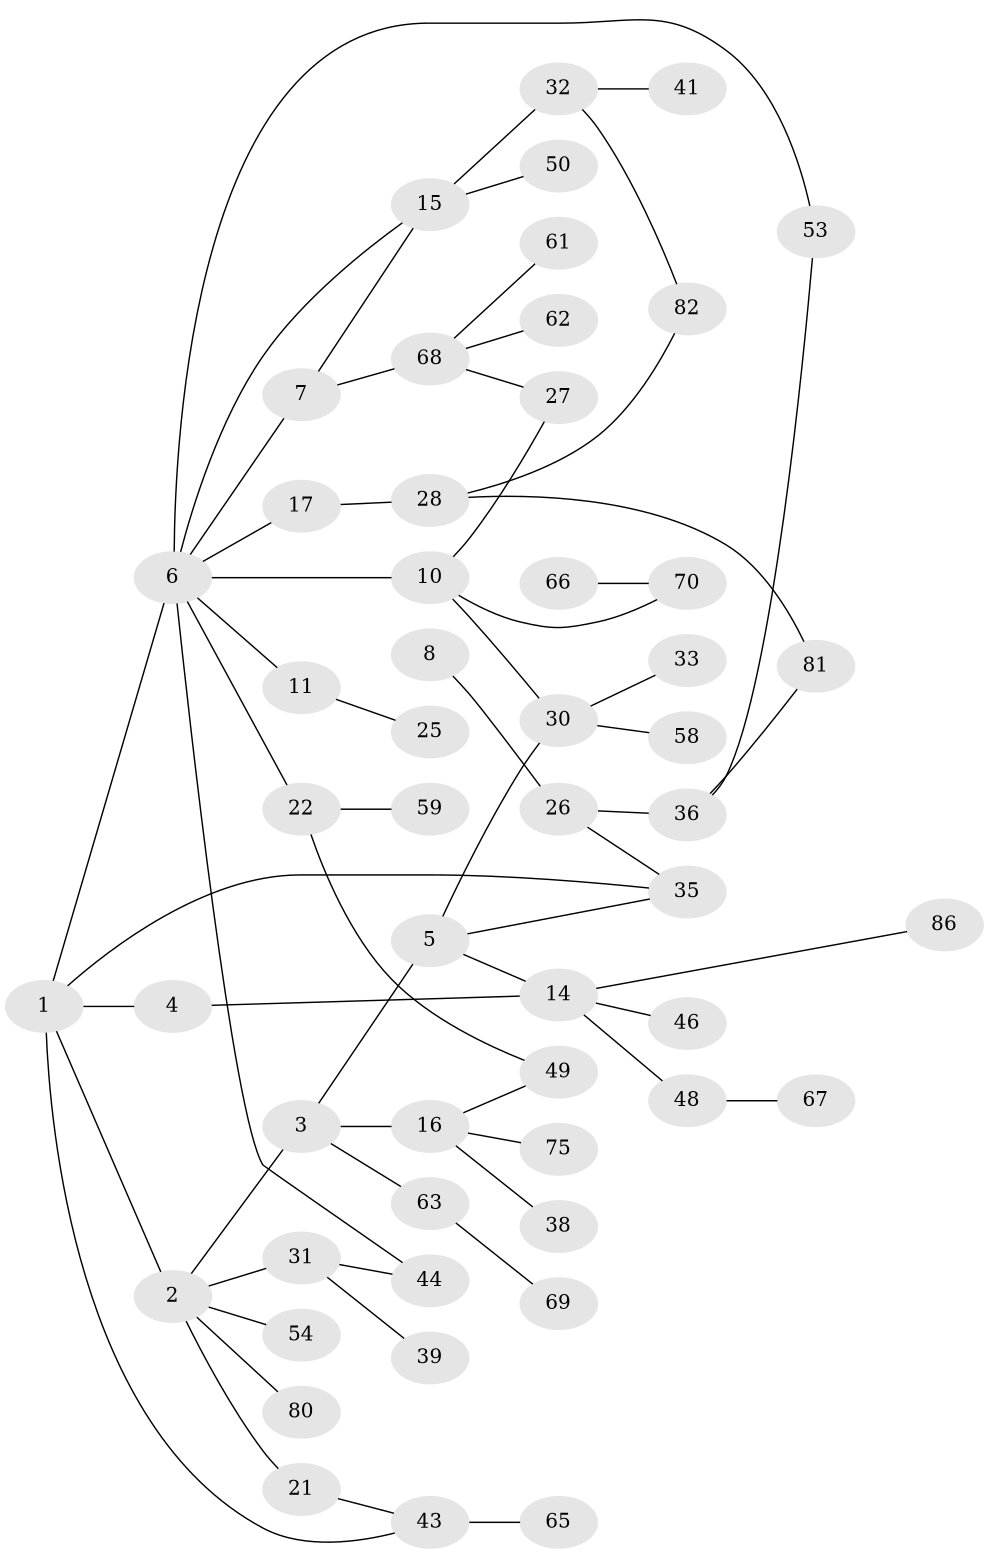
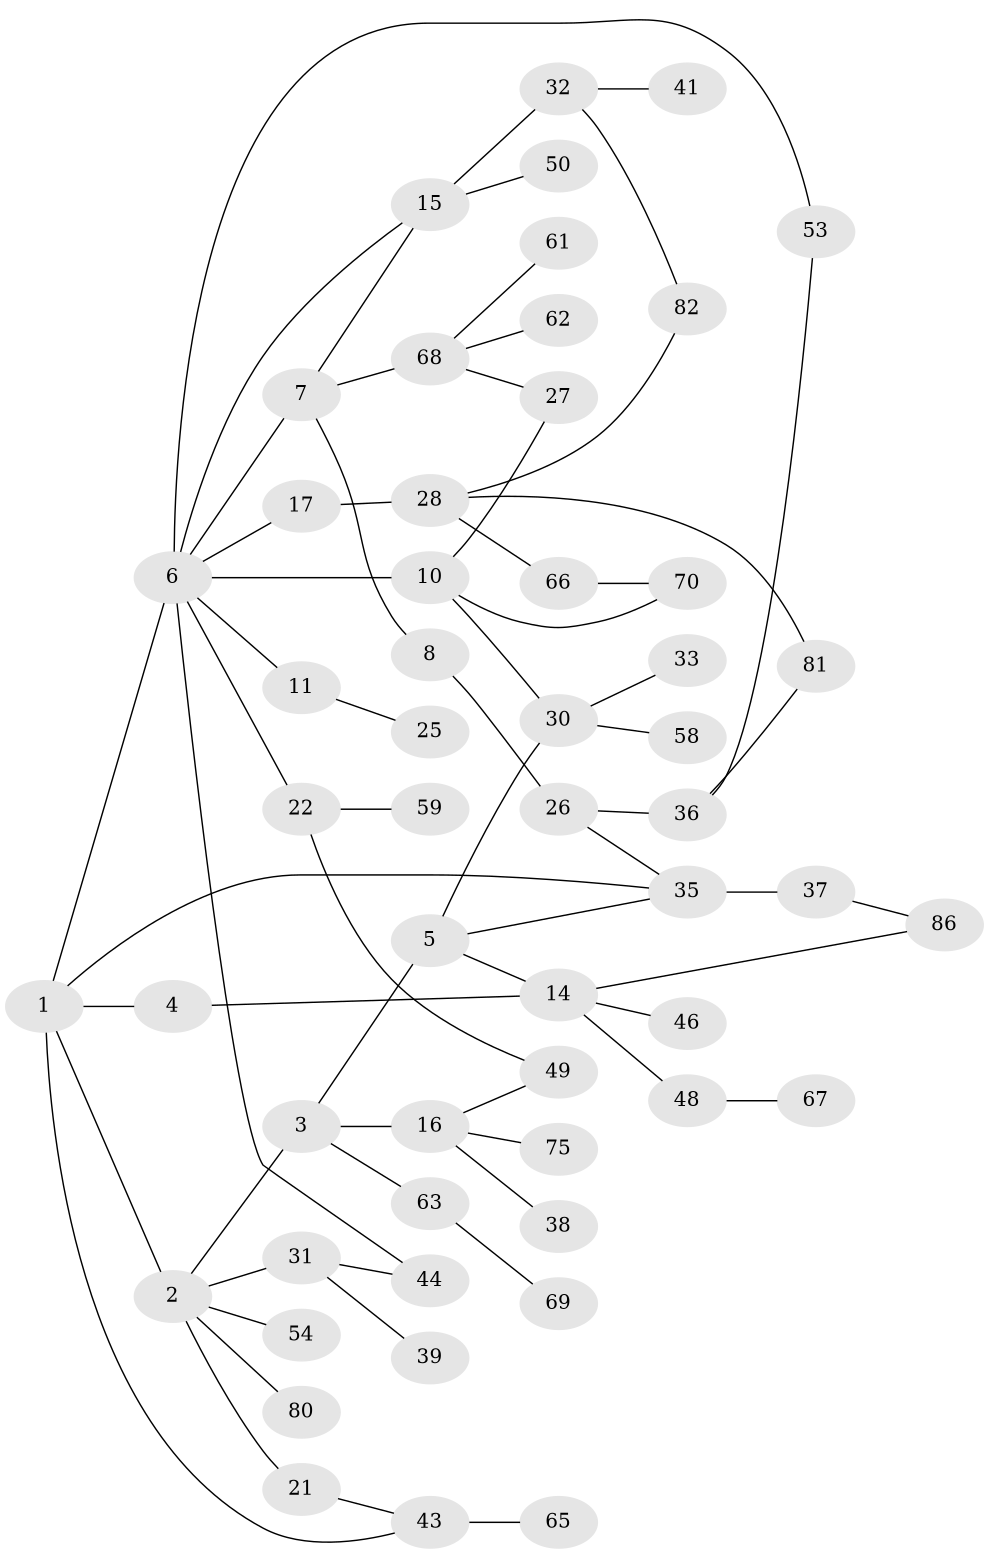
none -> (359, 528)
none -> (495, 542)
none -> (816, 892)
